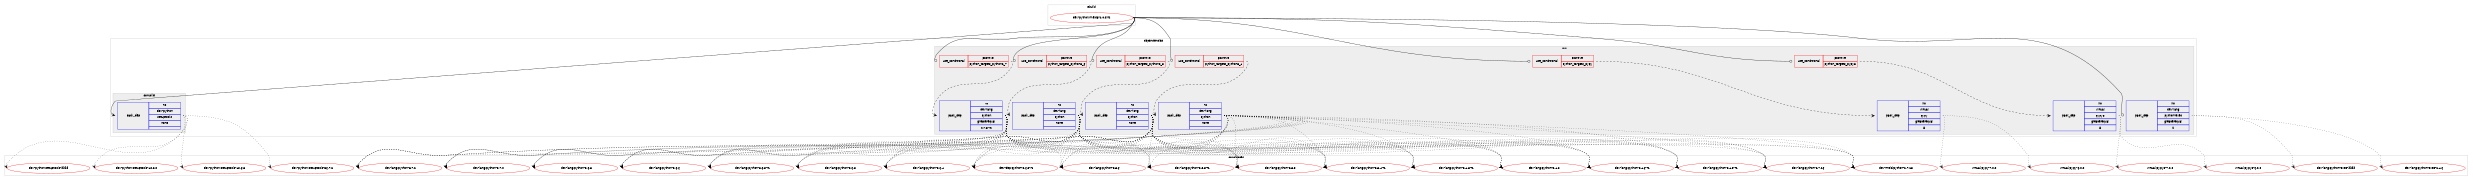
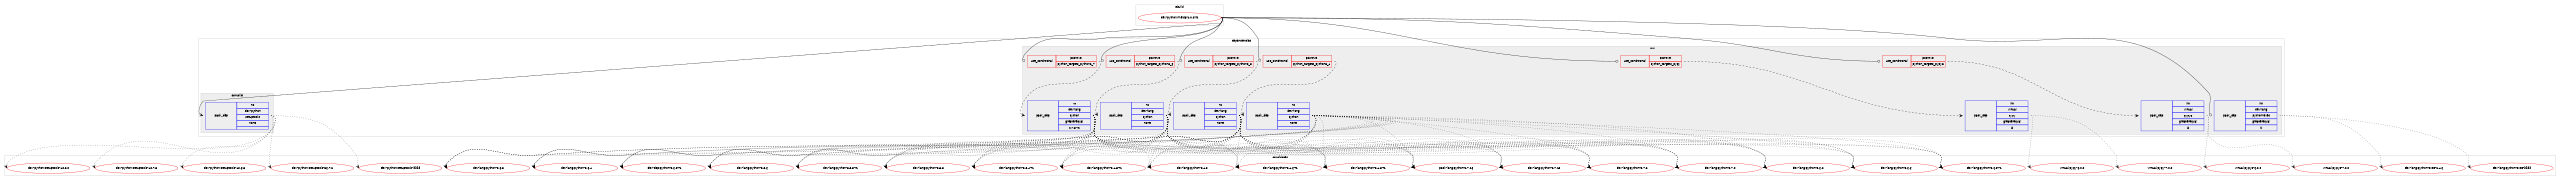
none -> (137, 168)
(1808, 168) -> (1456, 168)
(1896, 168) -> (1544, 168)
